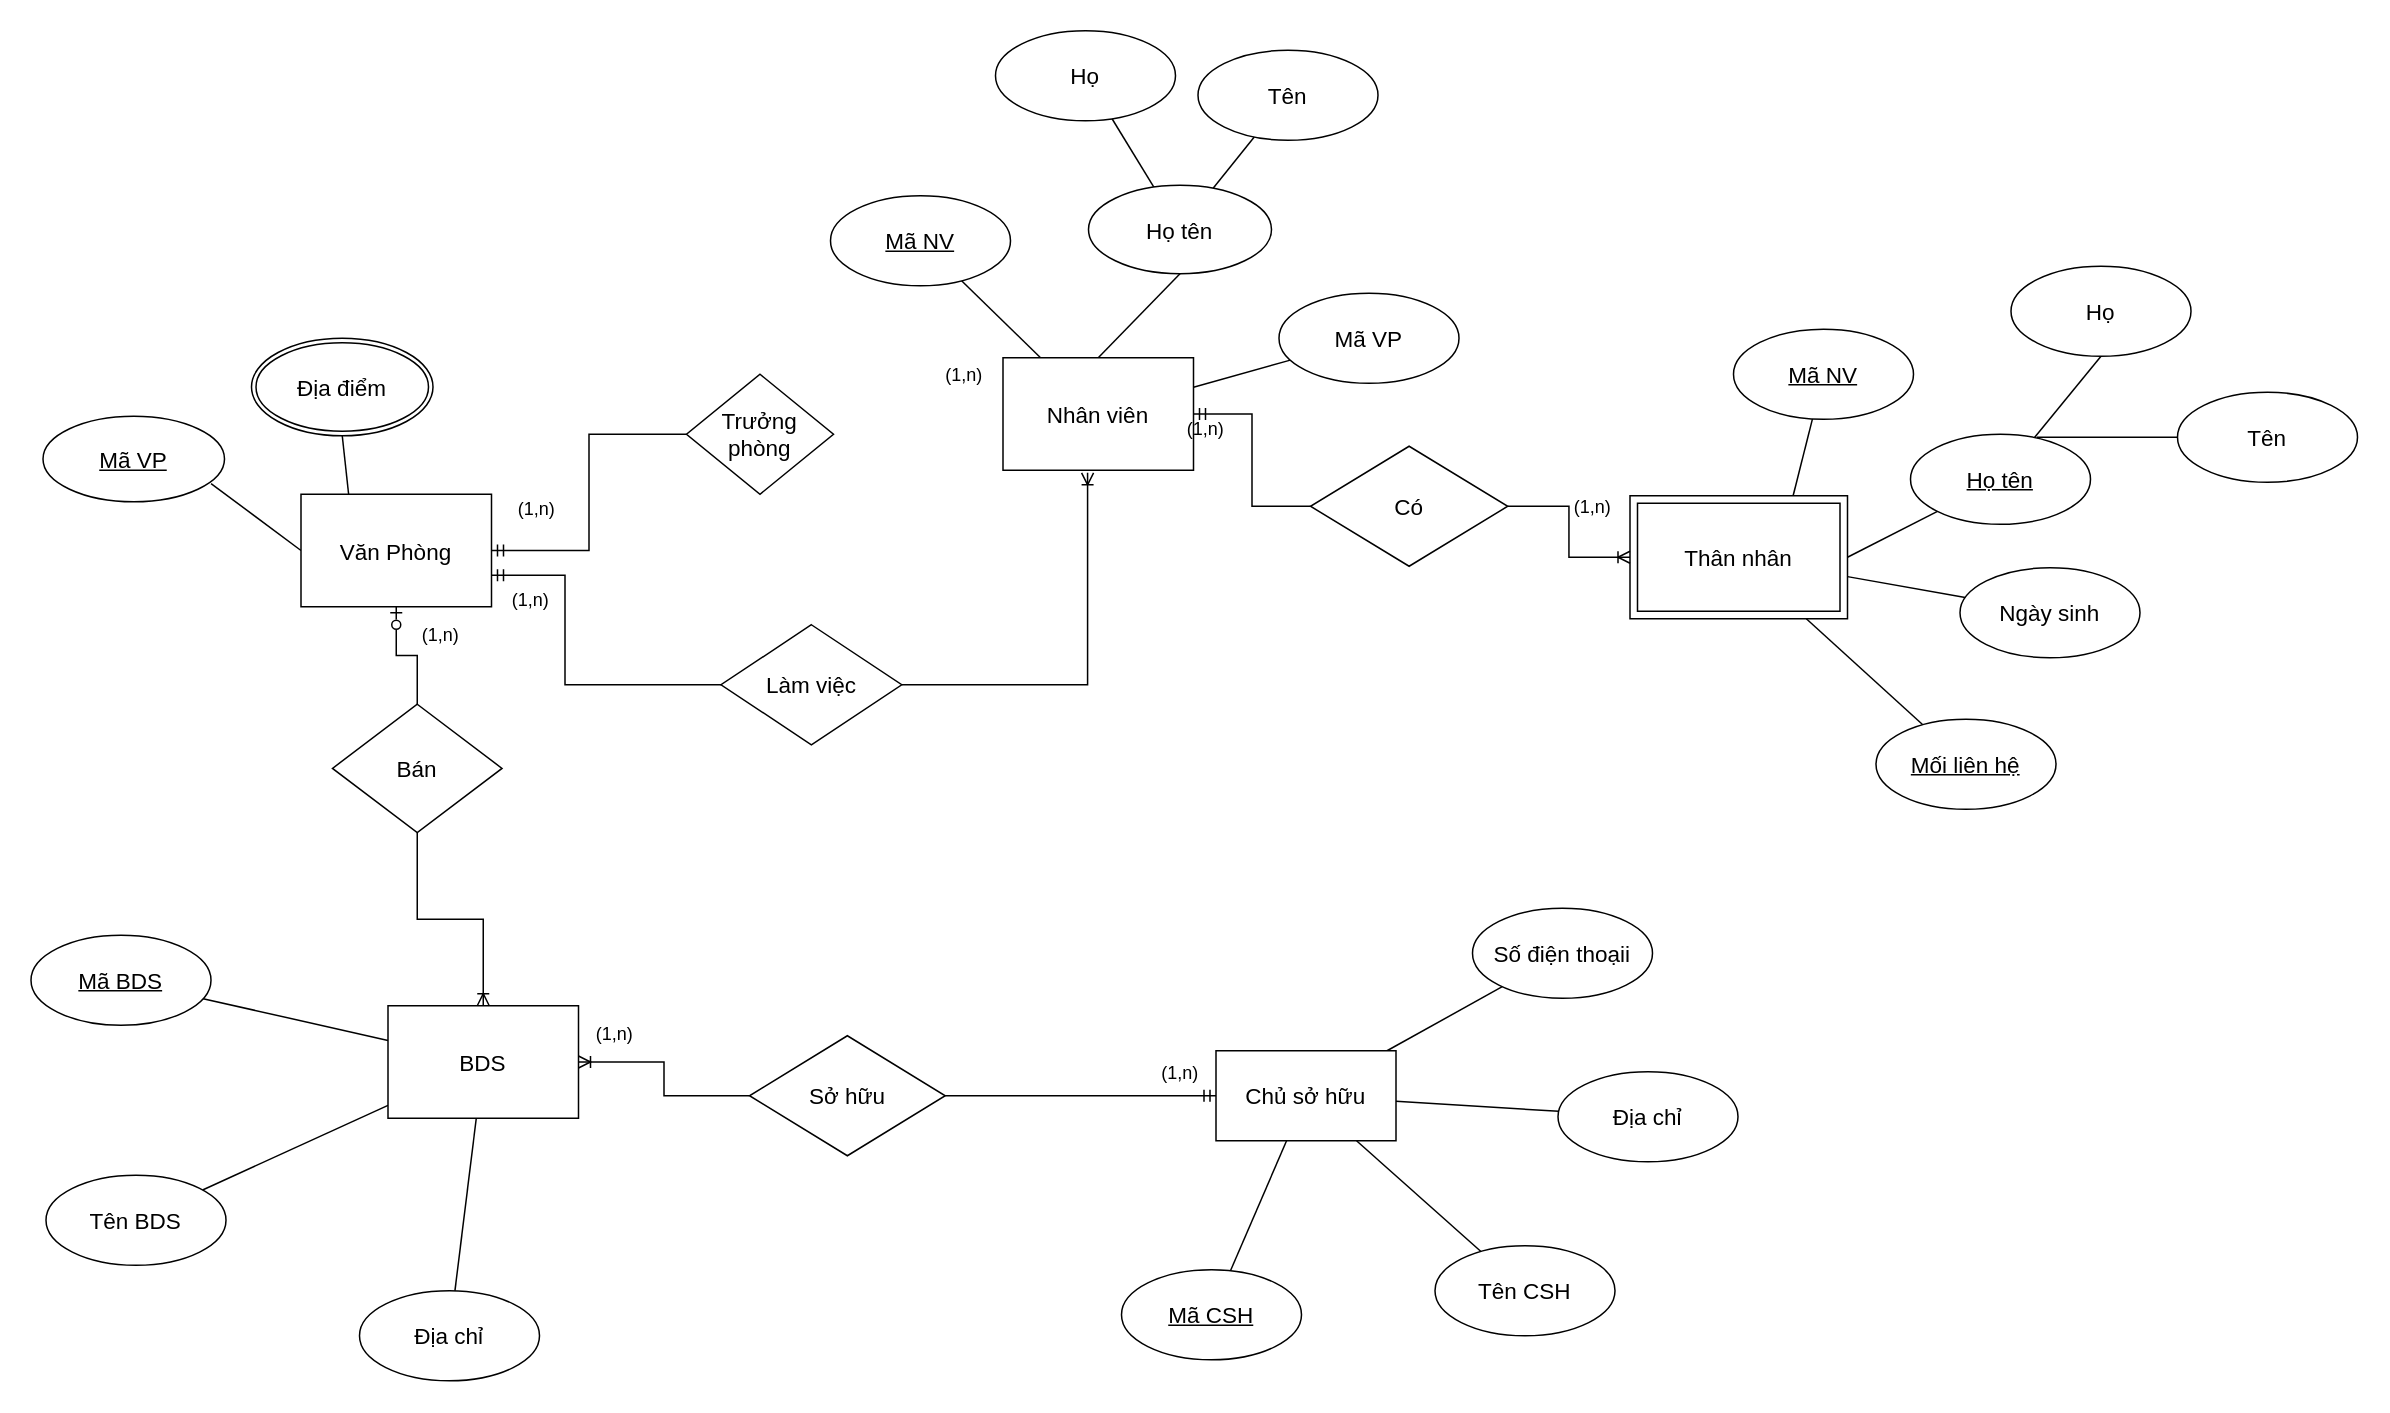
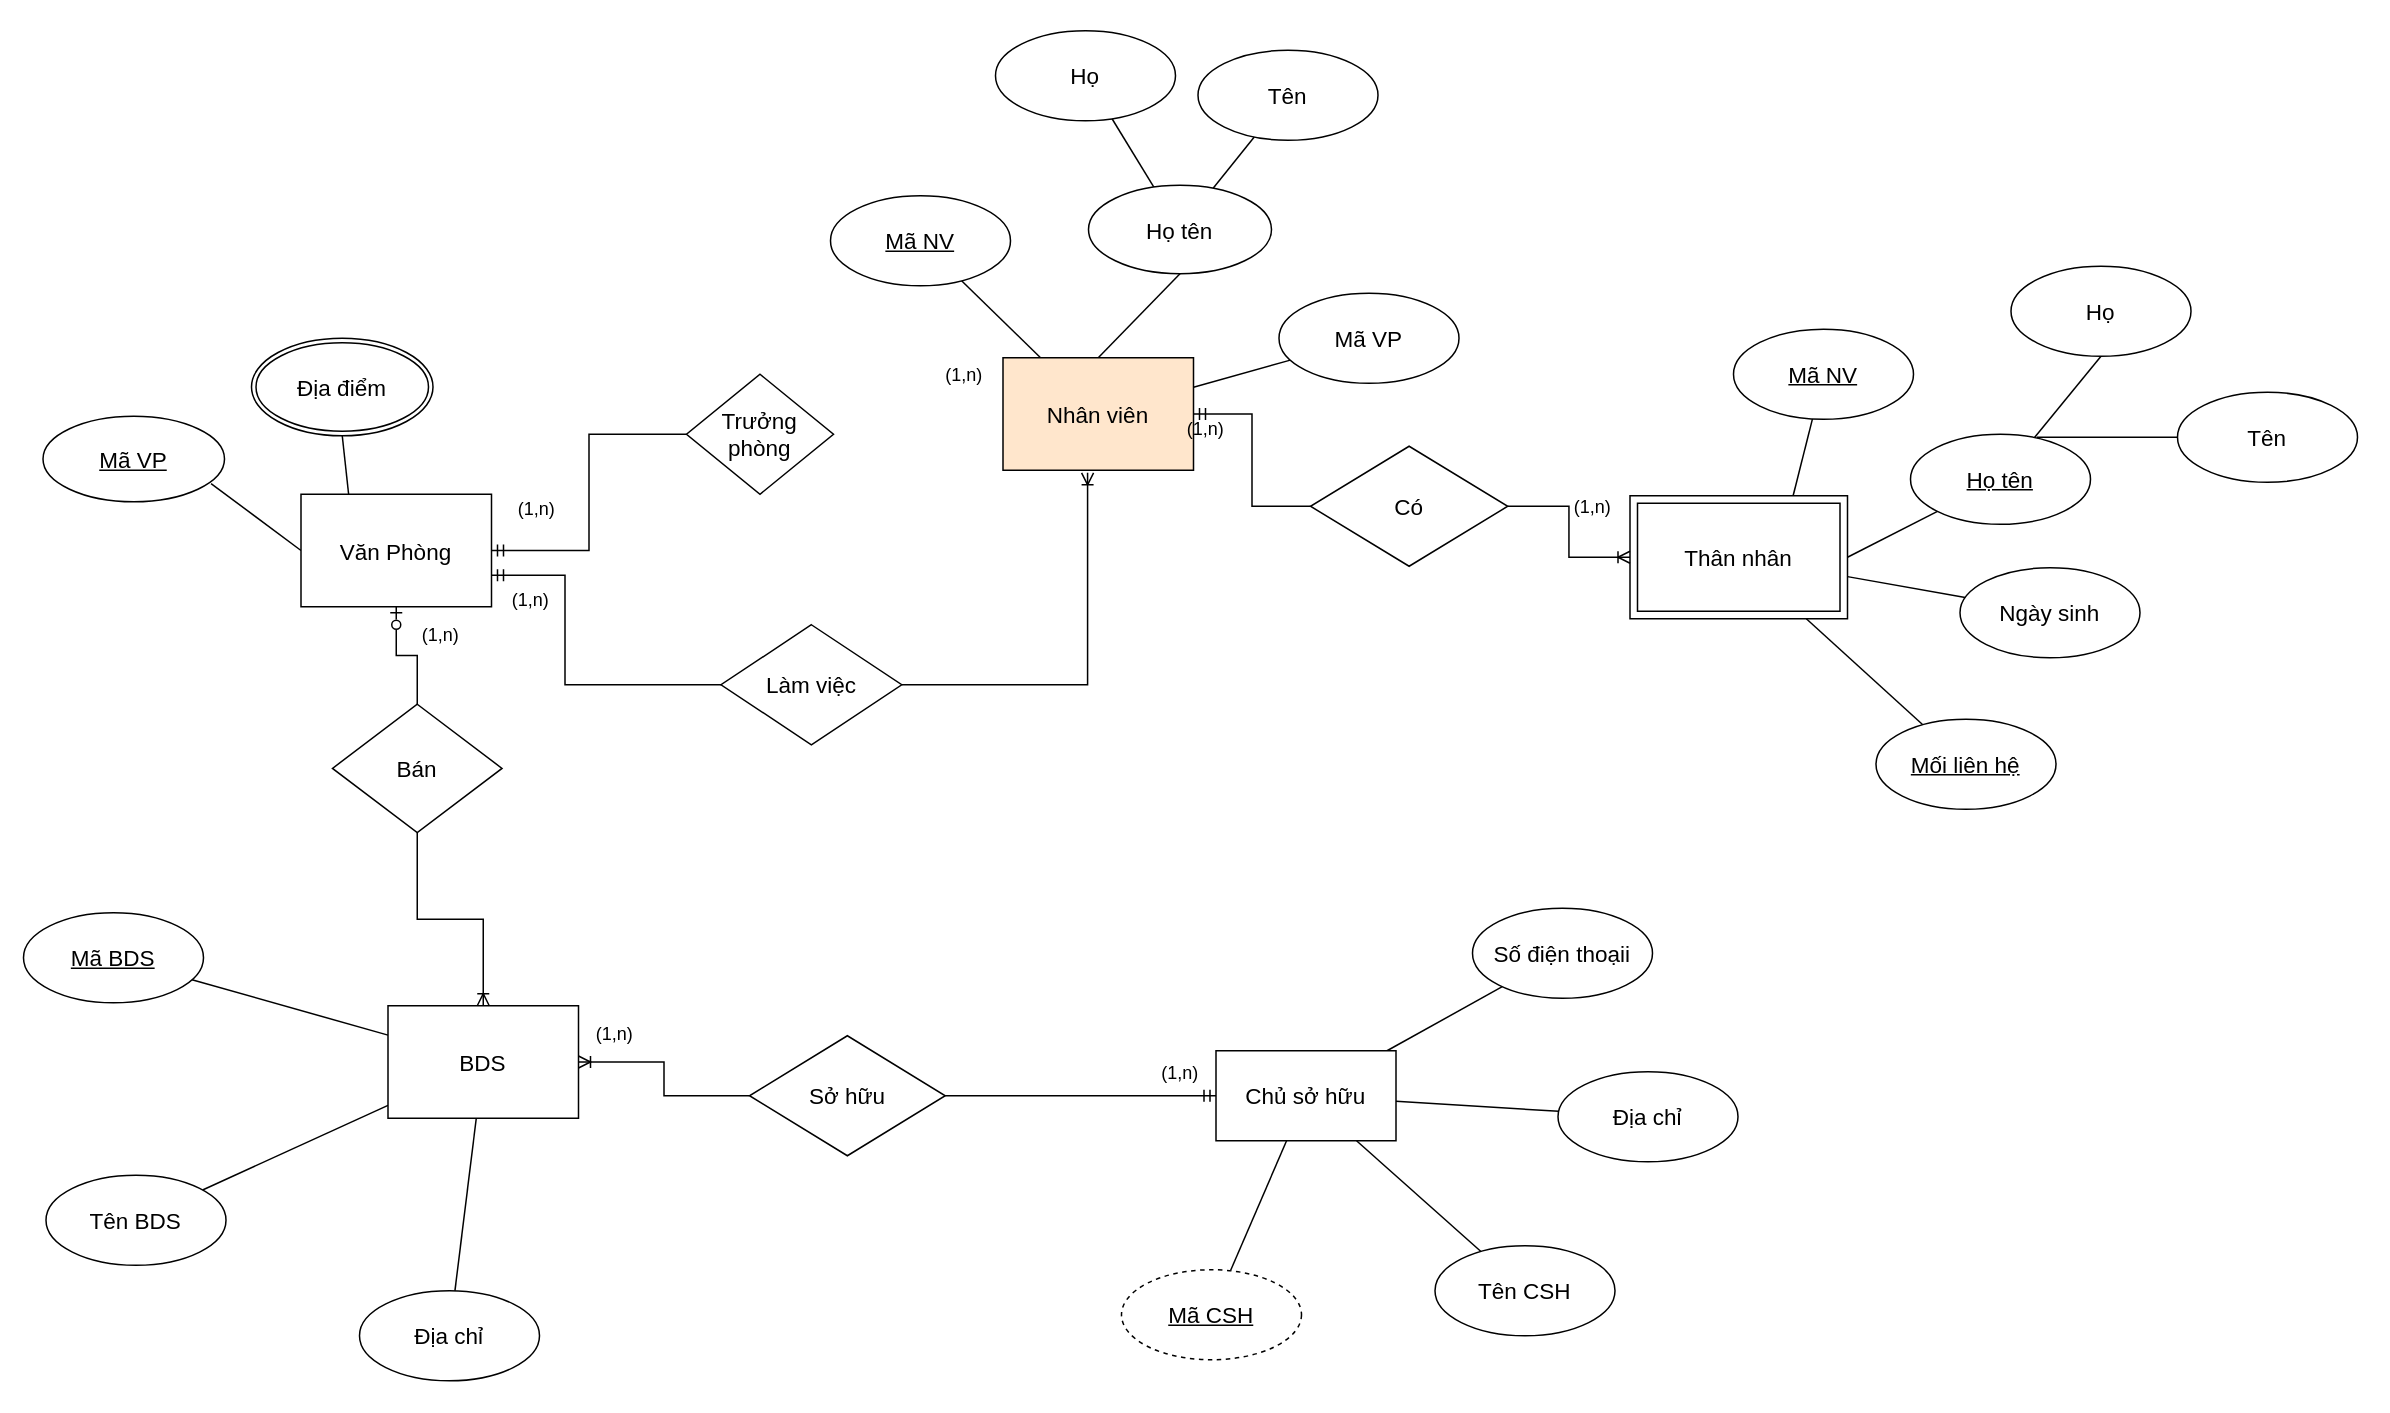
(1098, 414) -> (1098, 414)
(121, 980) -> (113, 958)
(1211, 1315) -> (1211, 1315)
